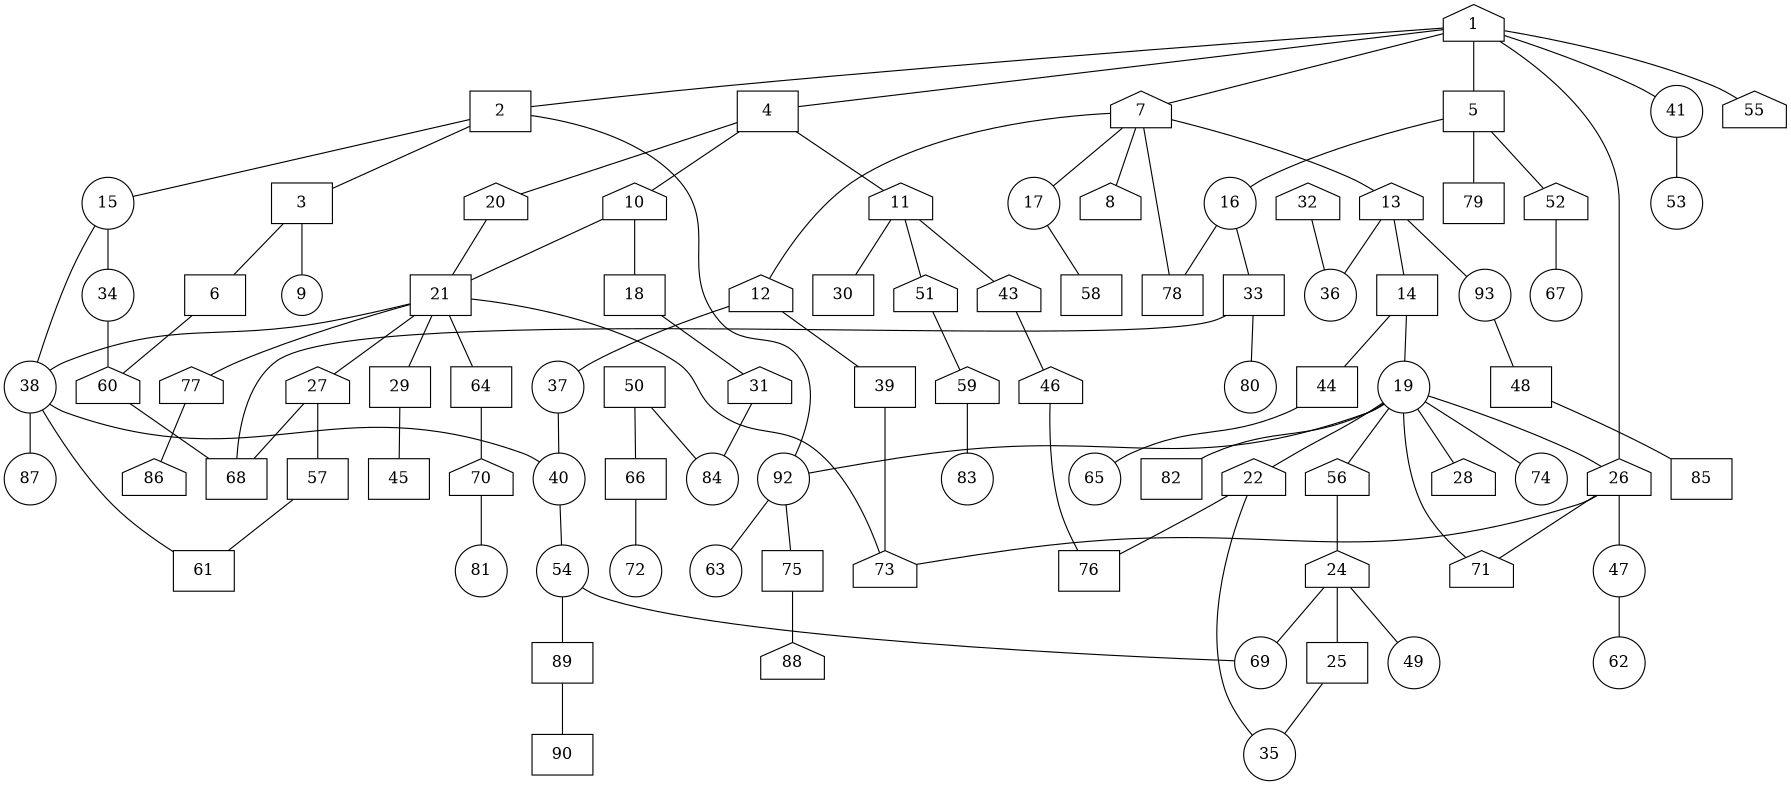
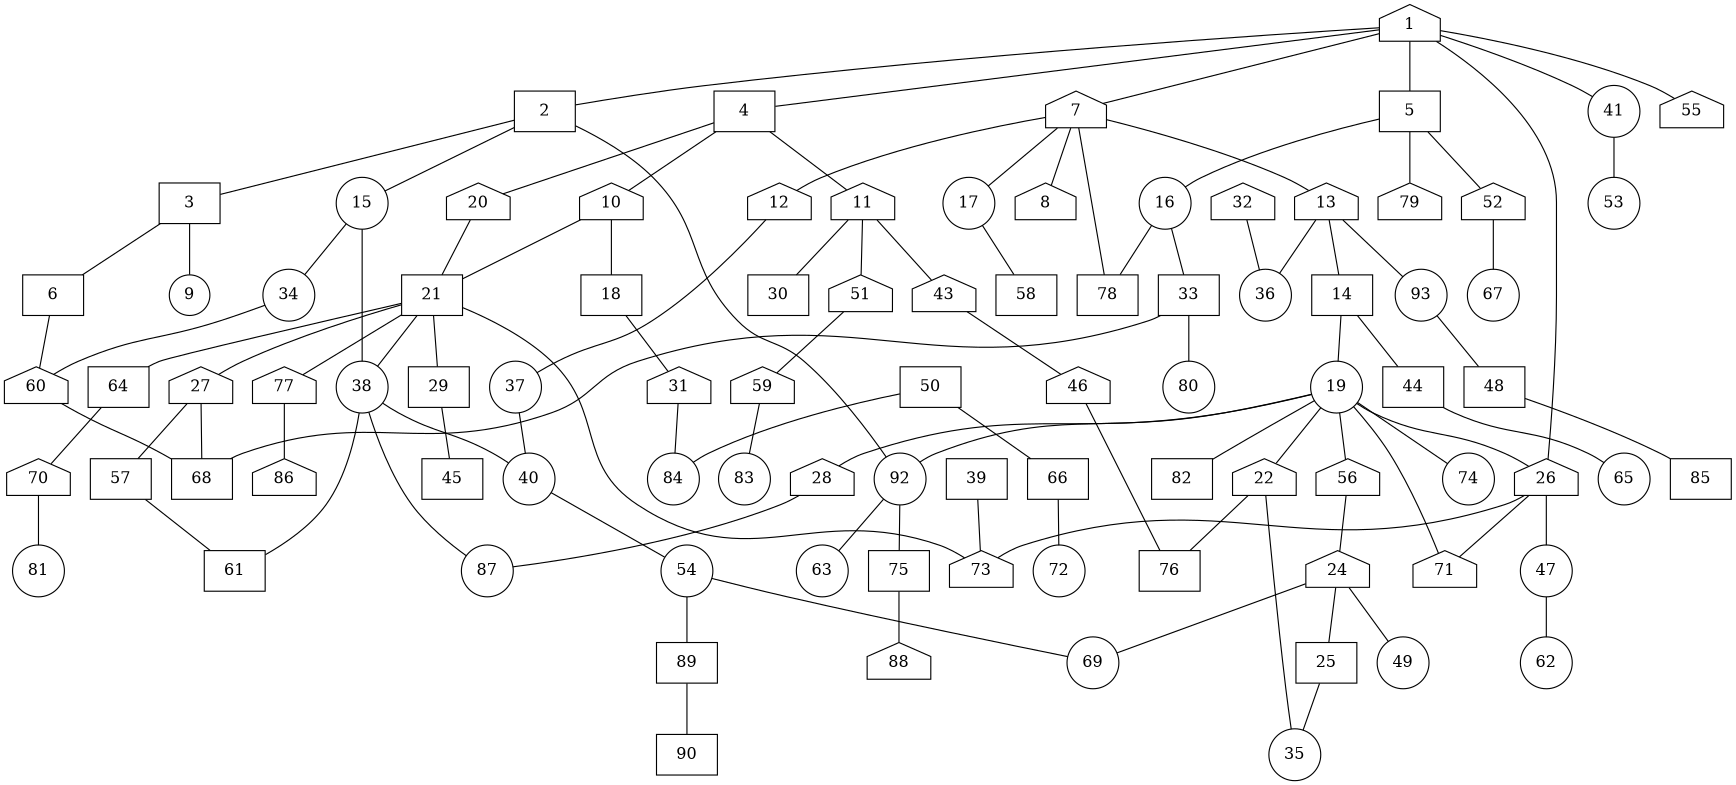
(1474, 203) -> (1410, 203)
(821, 339) -> none
none -> (659, 541)
